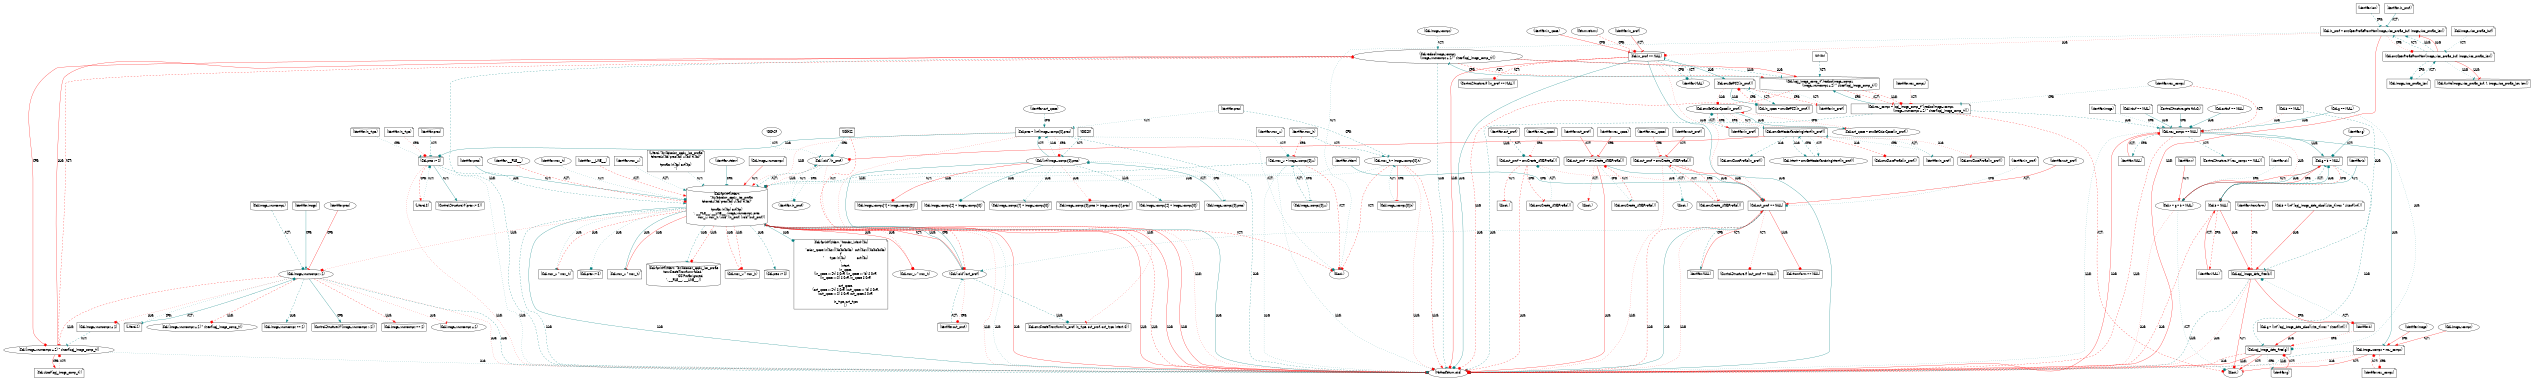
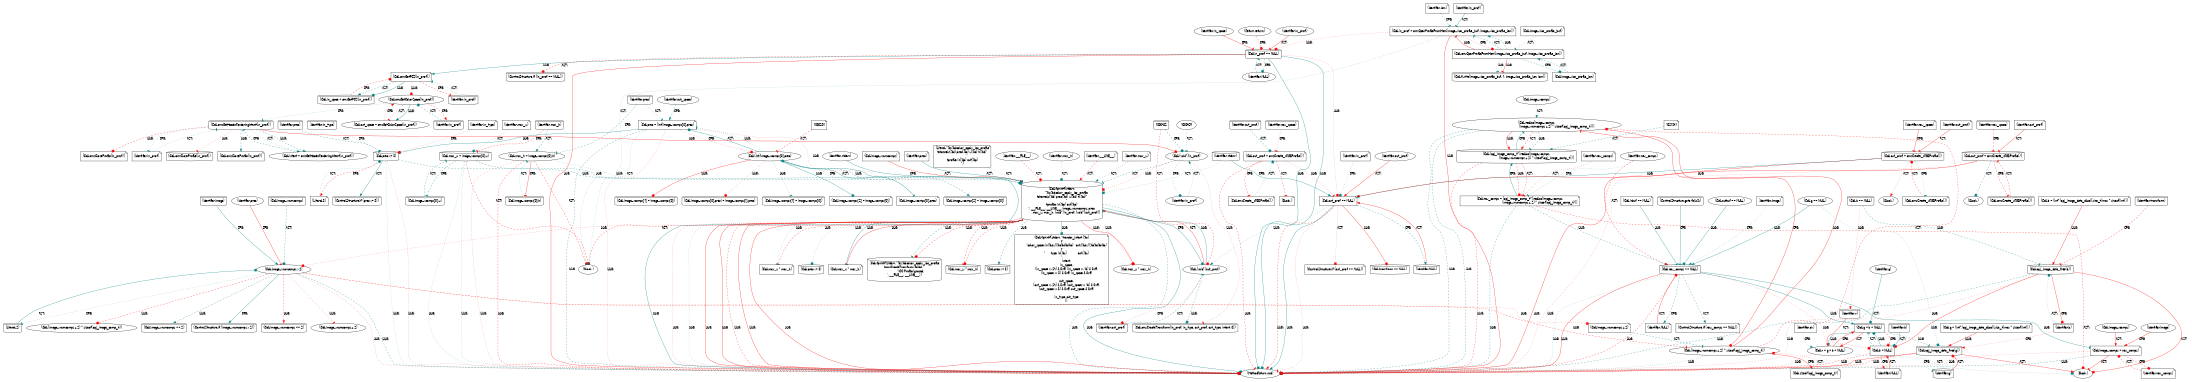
(2261, 124) -> (1856, 251)
(1072, 146) -> (798, 139)
(2234, 239) -> (1965, 305)
